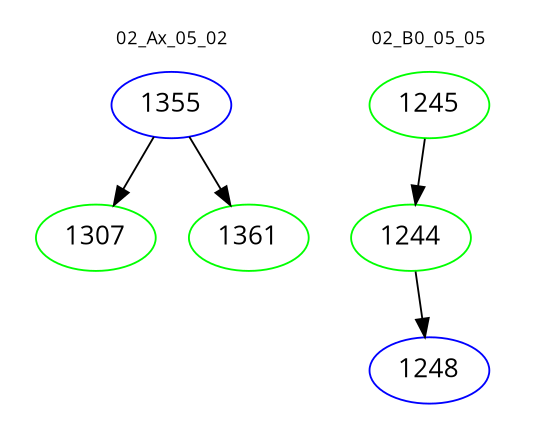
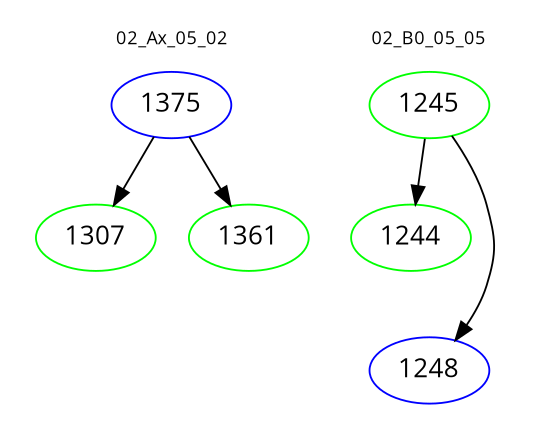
(171, 105) -> (171, 105)
(419, 295) -> (492, 229)
